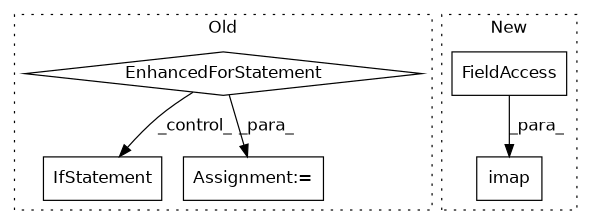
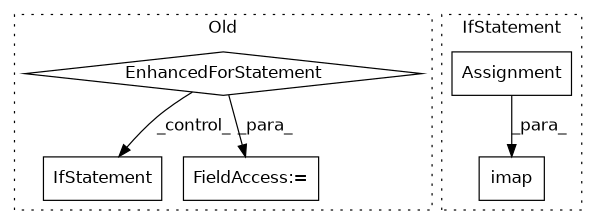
(509, 28) -> (512, 28)
(509, 74) -> (512, 74)
(253, 179) -> (251, 179)
